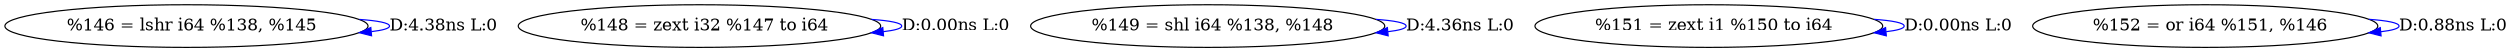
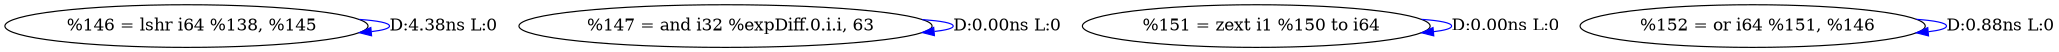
(699, 26) -> none
none -> (726, 26)
(1208, 26) -> none
